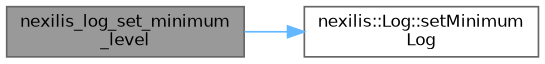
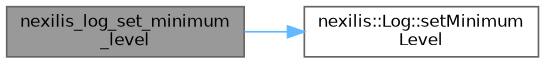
(421, 32) -> (421, 32)
